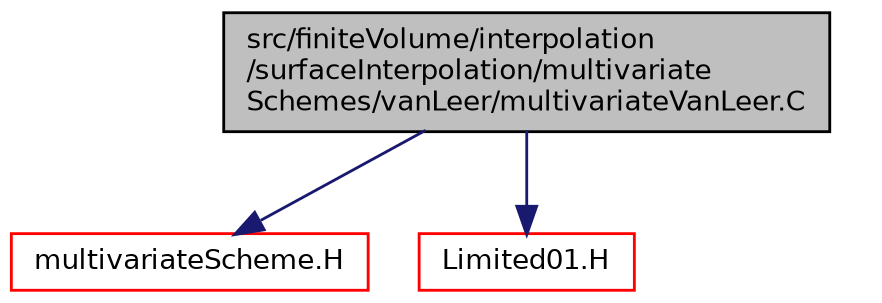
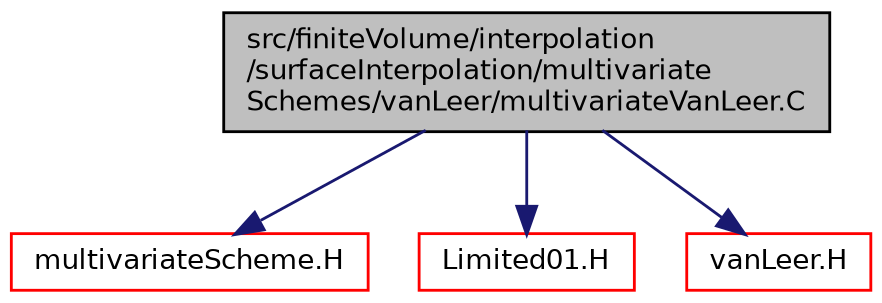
none -> (779, 262)
